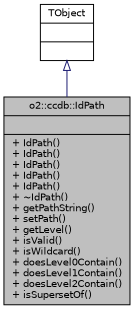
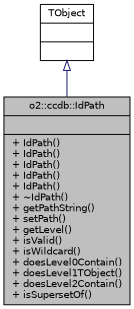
(67, 273) -> (67, 273)
